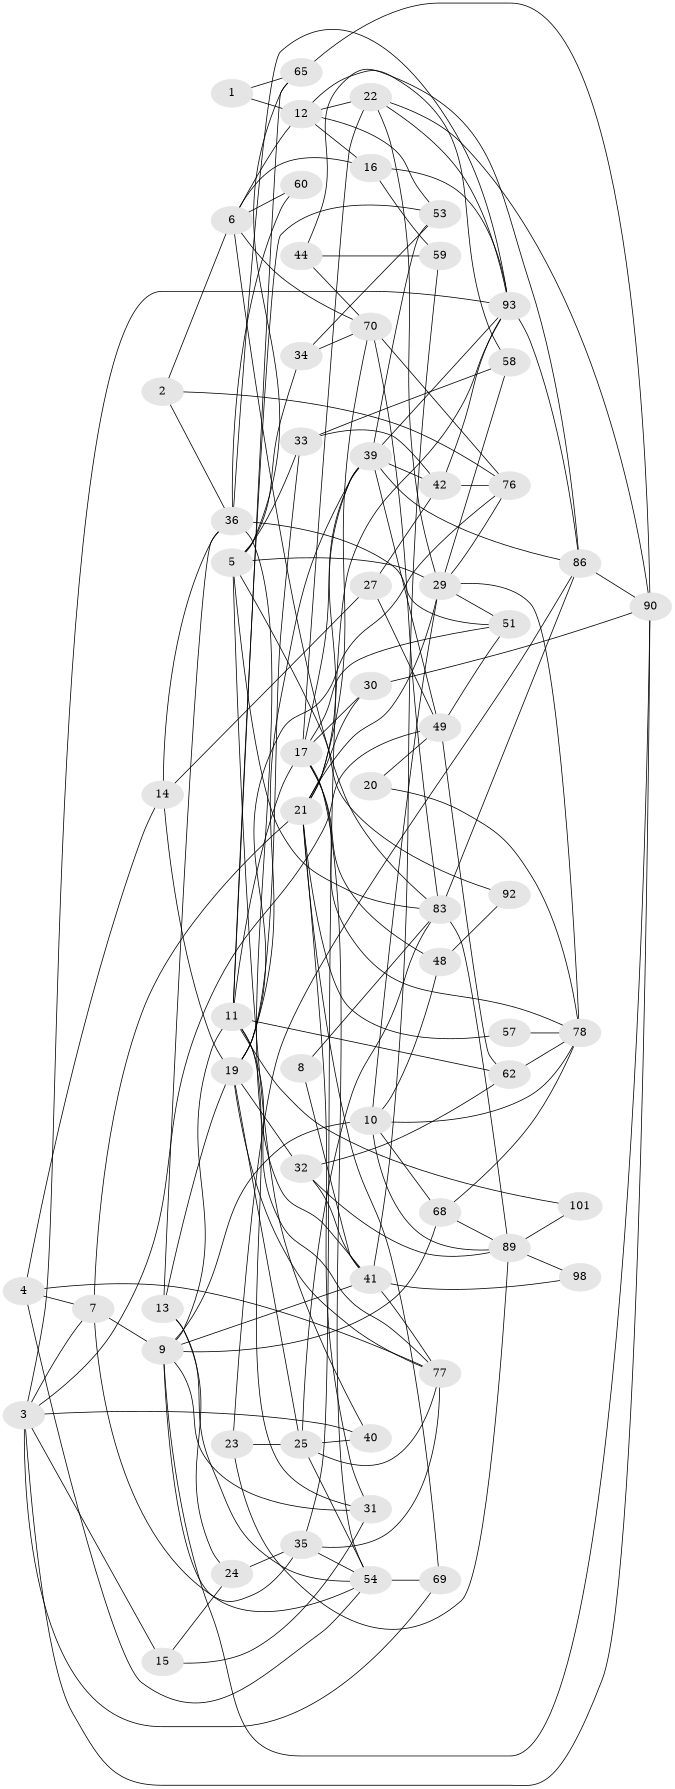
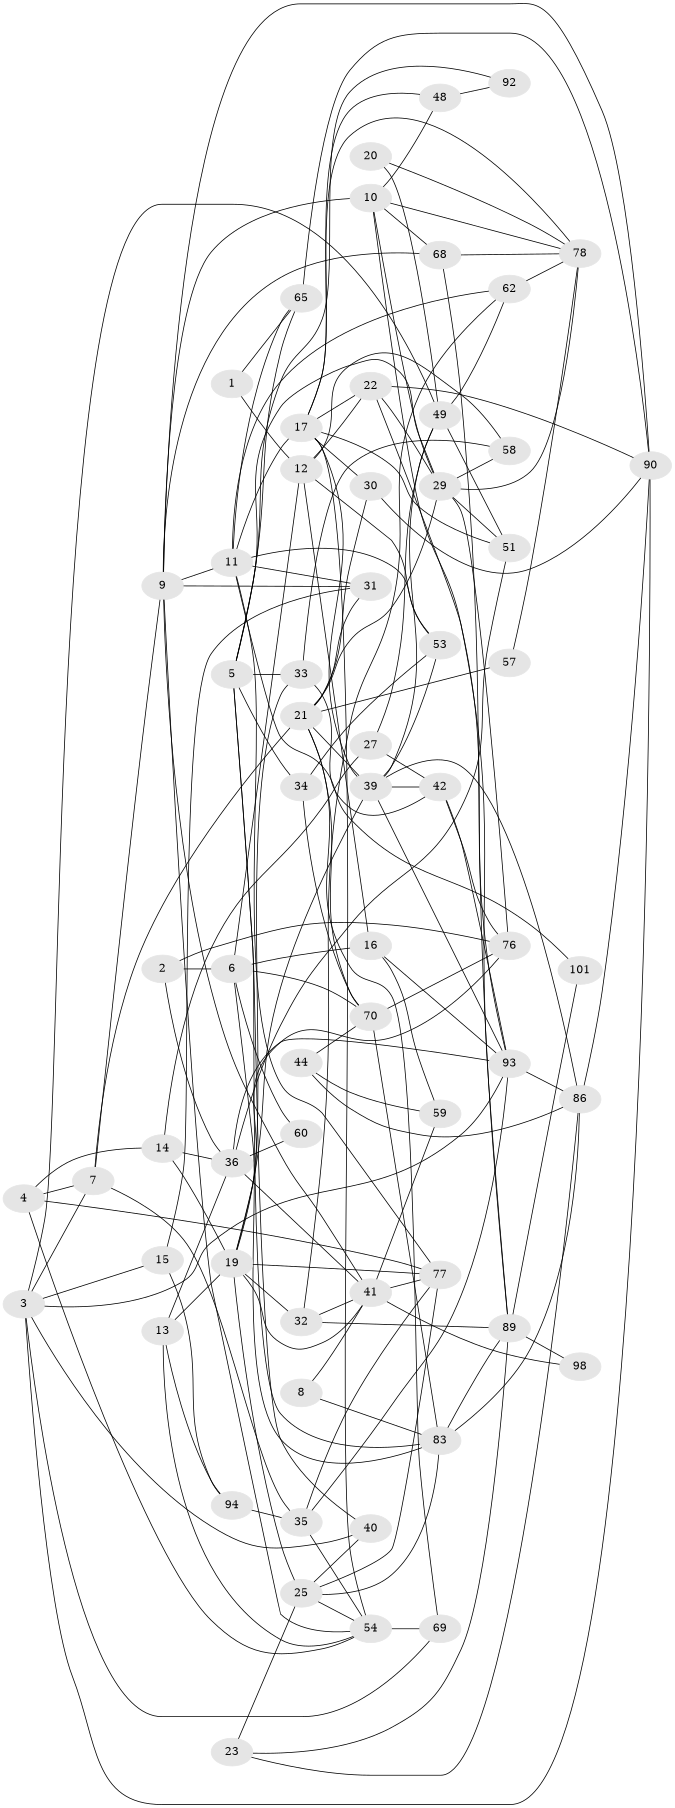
none -> (290, 1347)
(232, 1574) -> (232, 1505)
